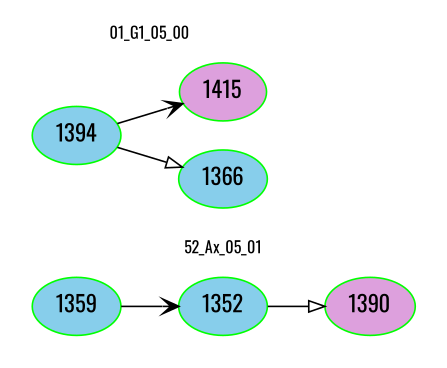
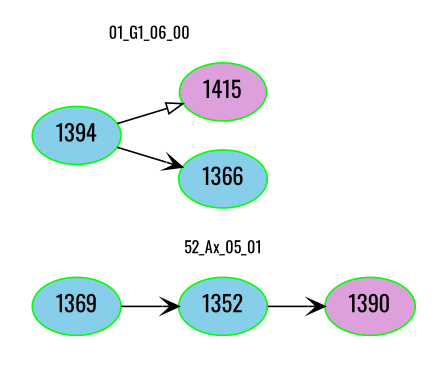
(150, 35) -> (150, 35)
(142, 116) -> (142, 116)
(142, 155) -> (142, 155)
(77, 306) -> (77, 306)
(288, 306) -> (288, 306)
